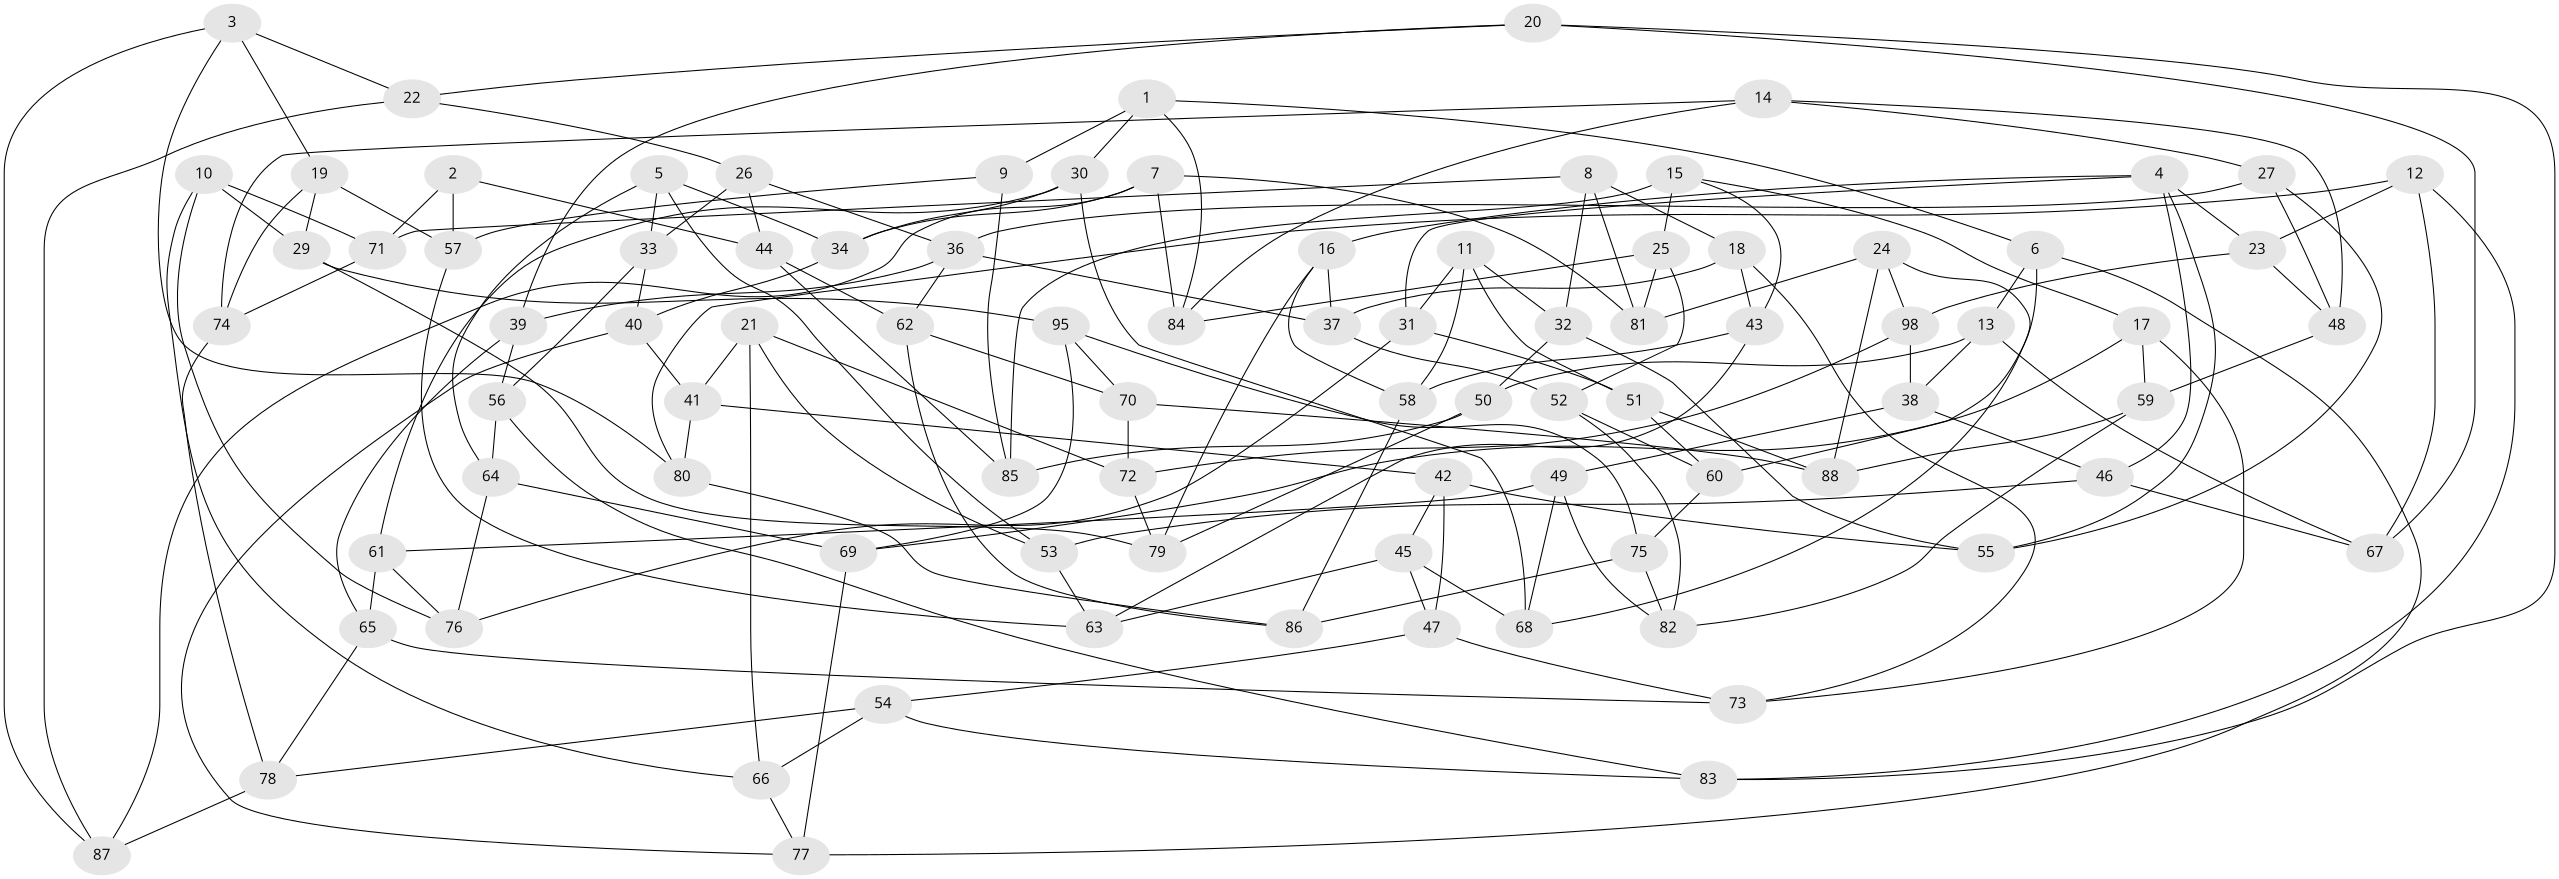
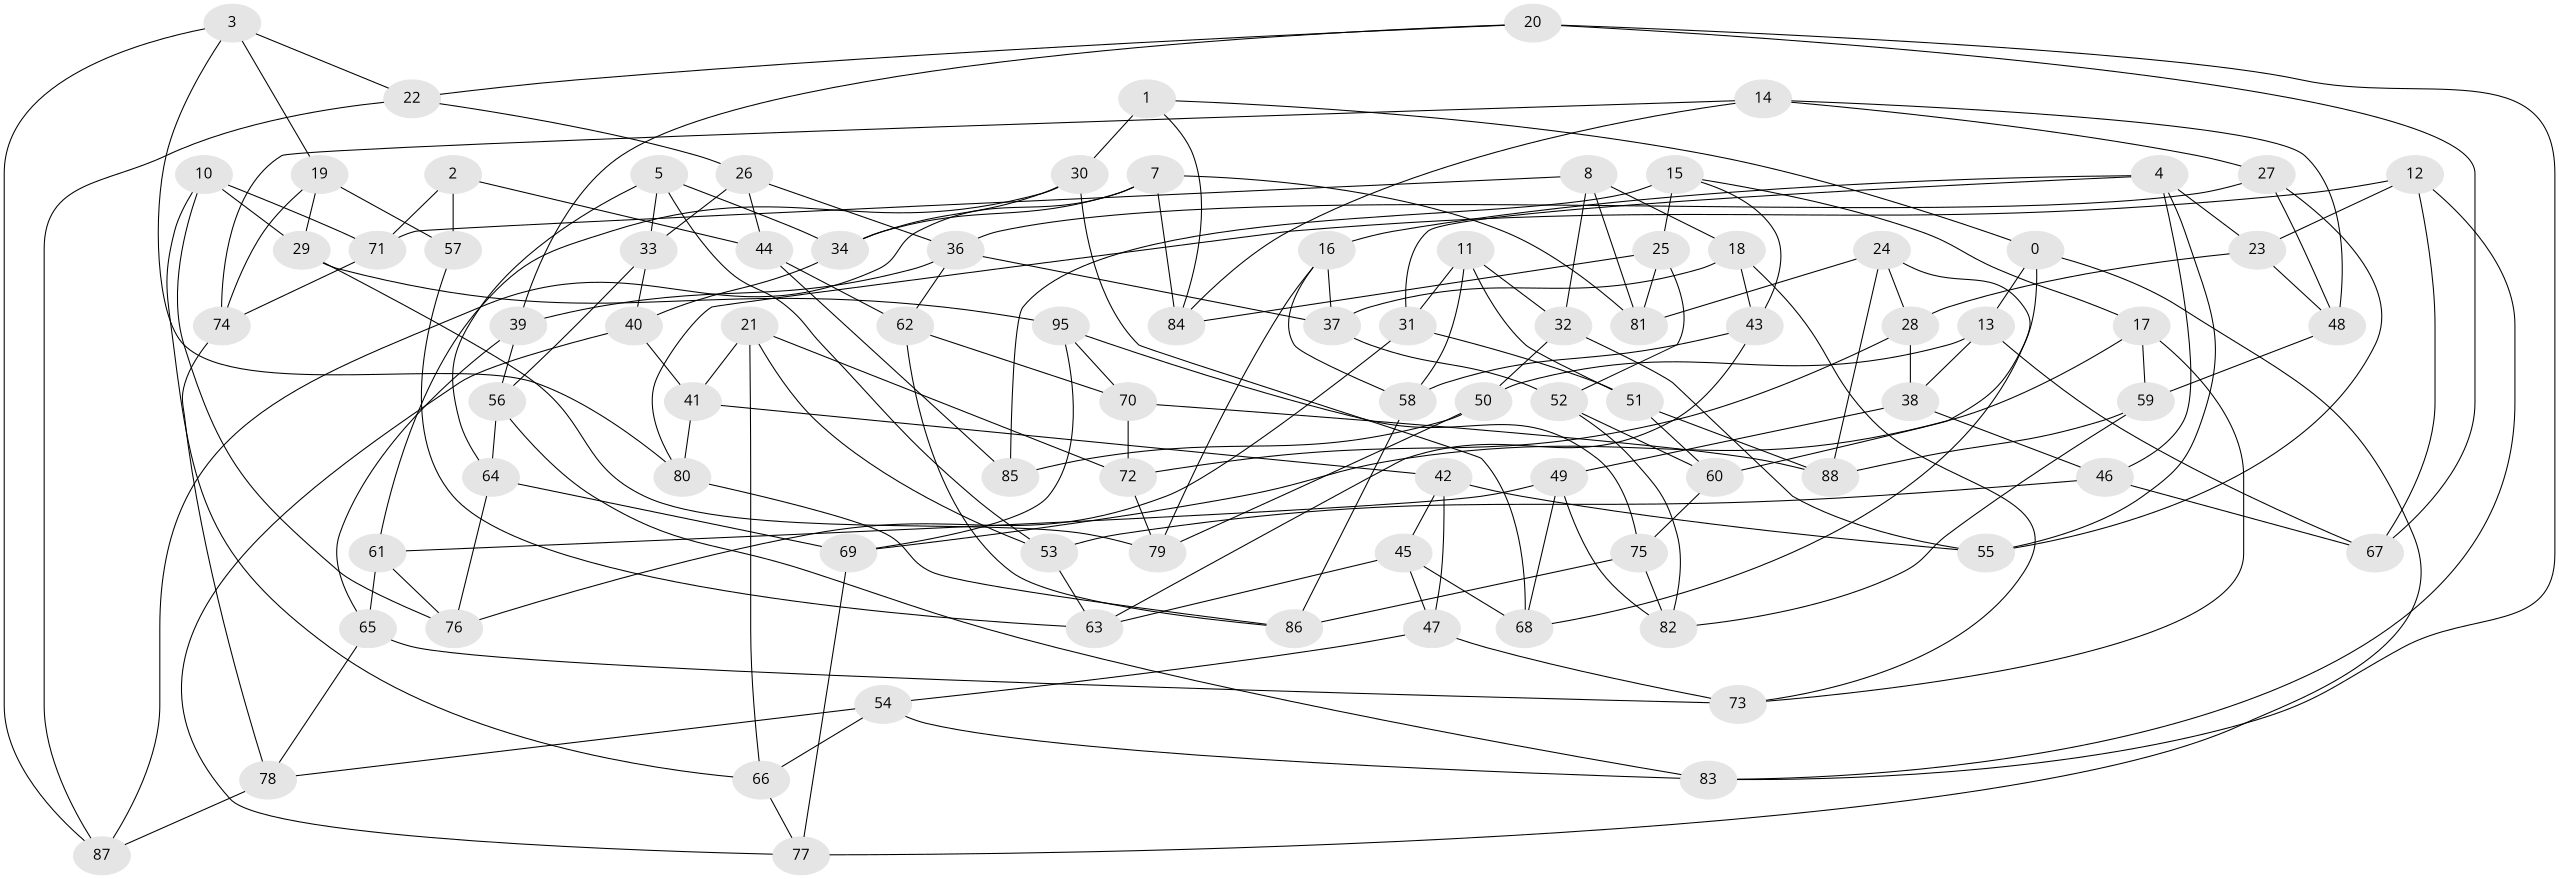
(1004, 175) -> none
(2035, 250) -> (2035, 250)
(1910, 326) -> (1910, 326)
